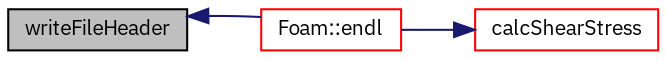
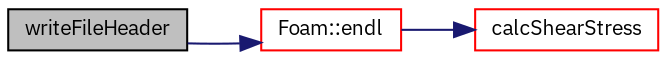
(235, 16) -> (214, 44)
